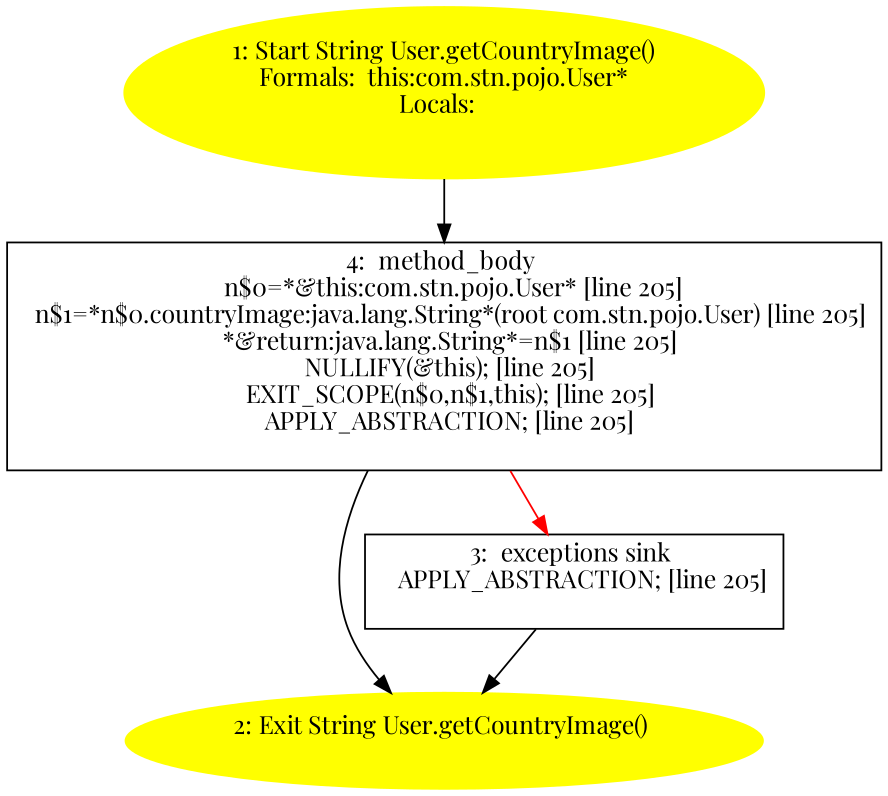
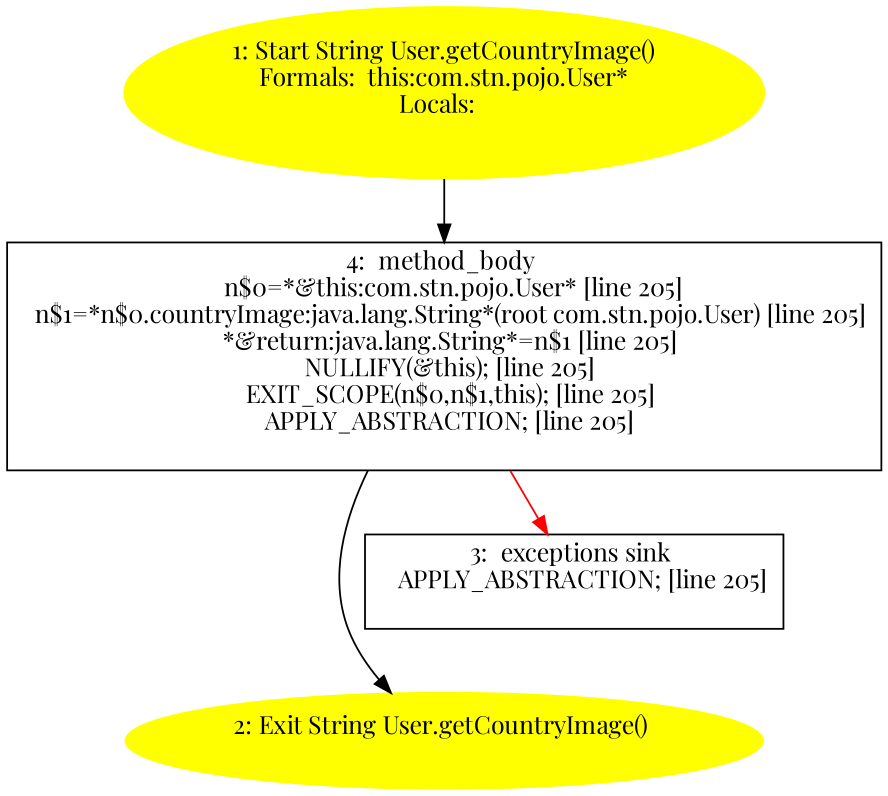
(515, 654) -> none
